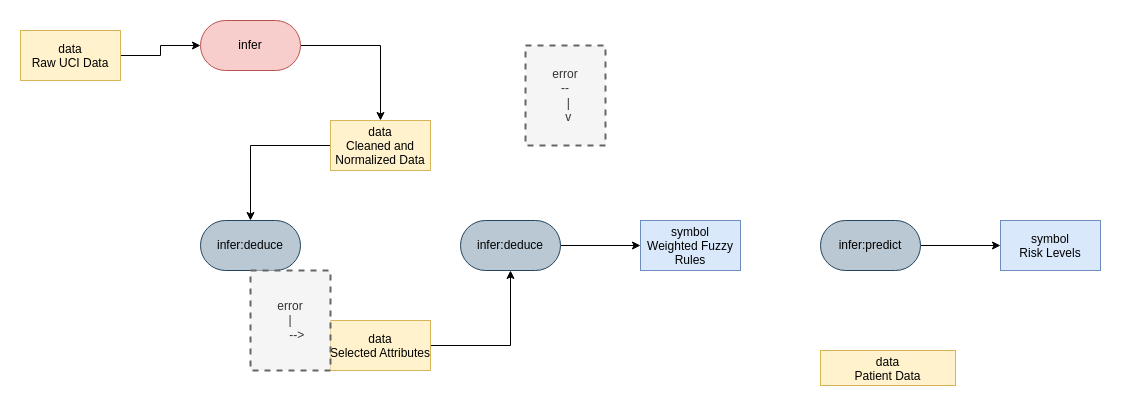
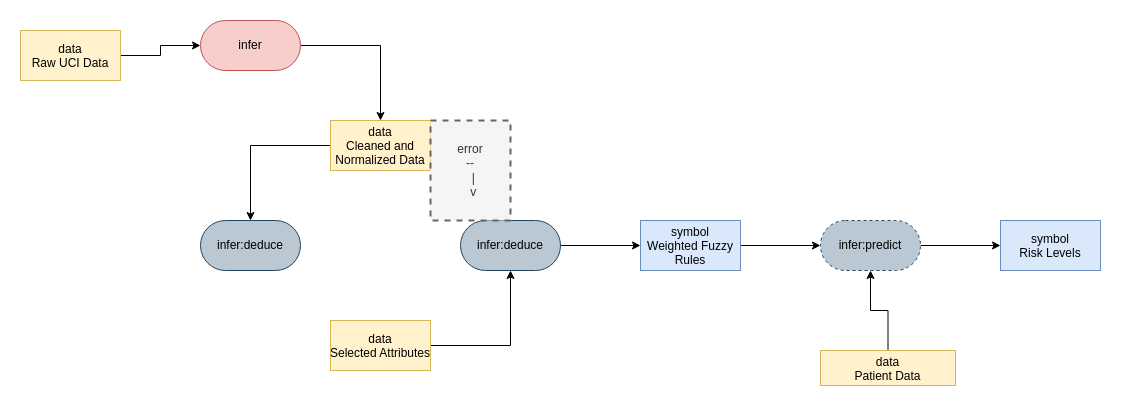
(566, 96) -> (471, 171)
none -> (777, 246)
(871, 246) -> (871, 246)
none -> (883, 311)
(291, 321) -> none
